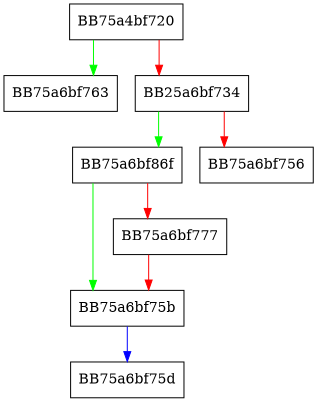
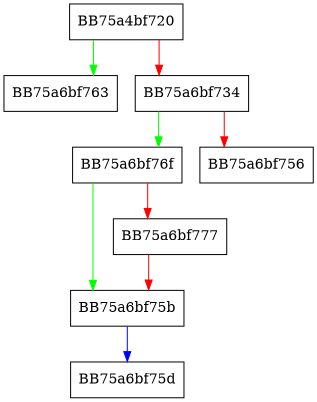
(192, 93) -> (192, 93)
(127, 165) -> (127, 165)
